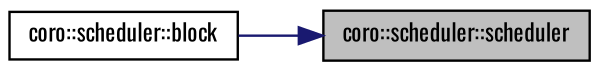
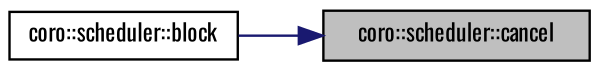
(457, 36) -> (457, 36)
